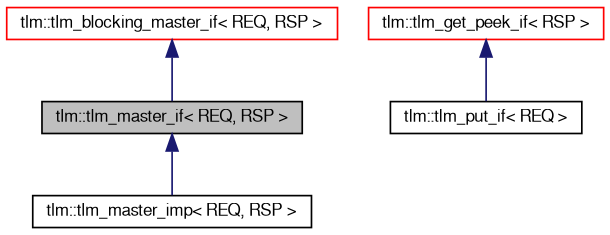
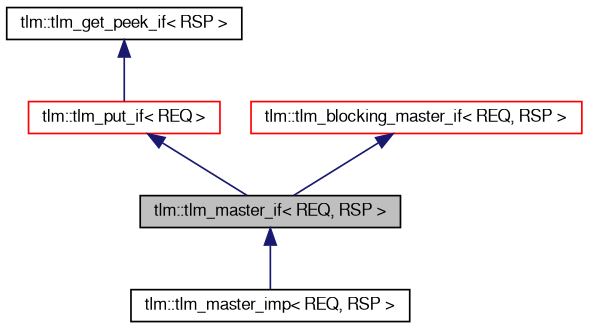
(486, 24) -> (124, 24)
(486, 118) -> (124, 118)
none -> (205, 169)
